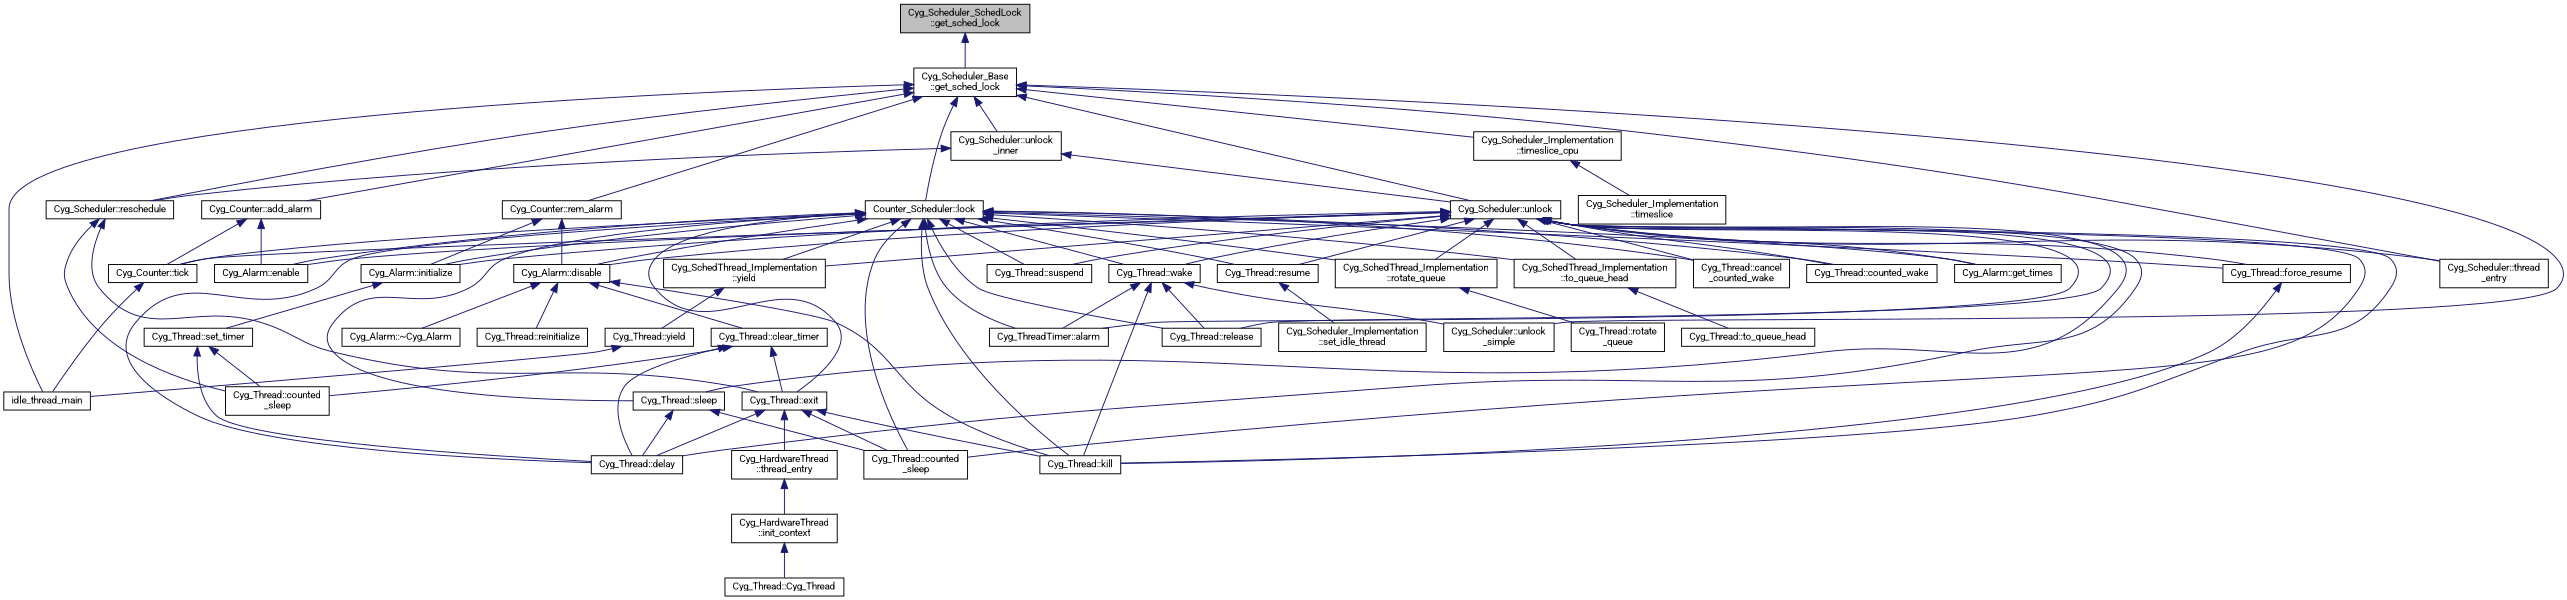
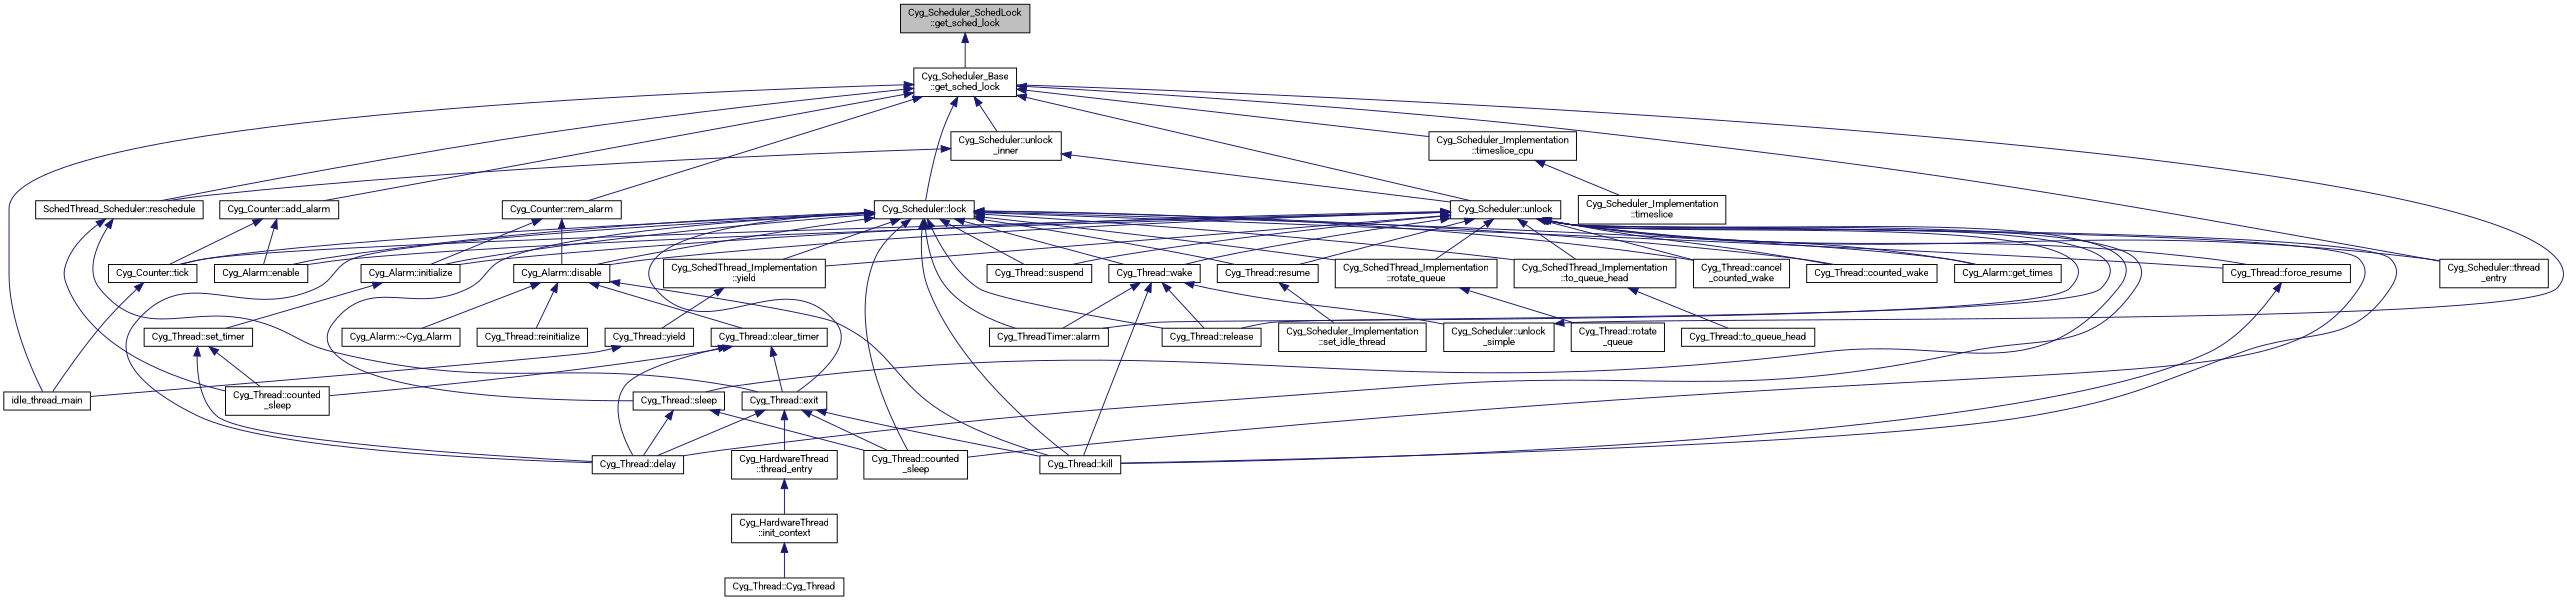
(2315, 183) -> (2305, 181)
(110, 210) -> (119, 210)
(924, 210) -> (924, 210)
